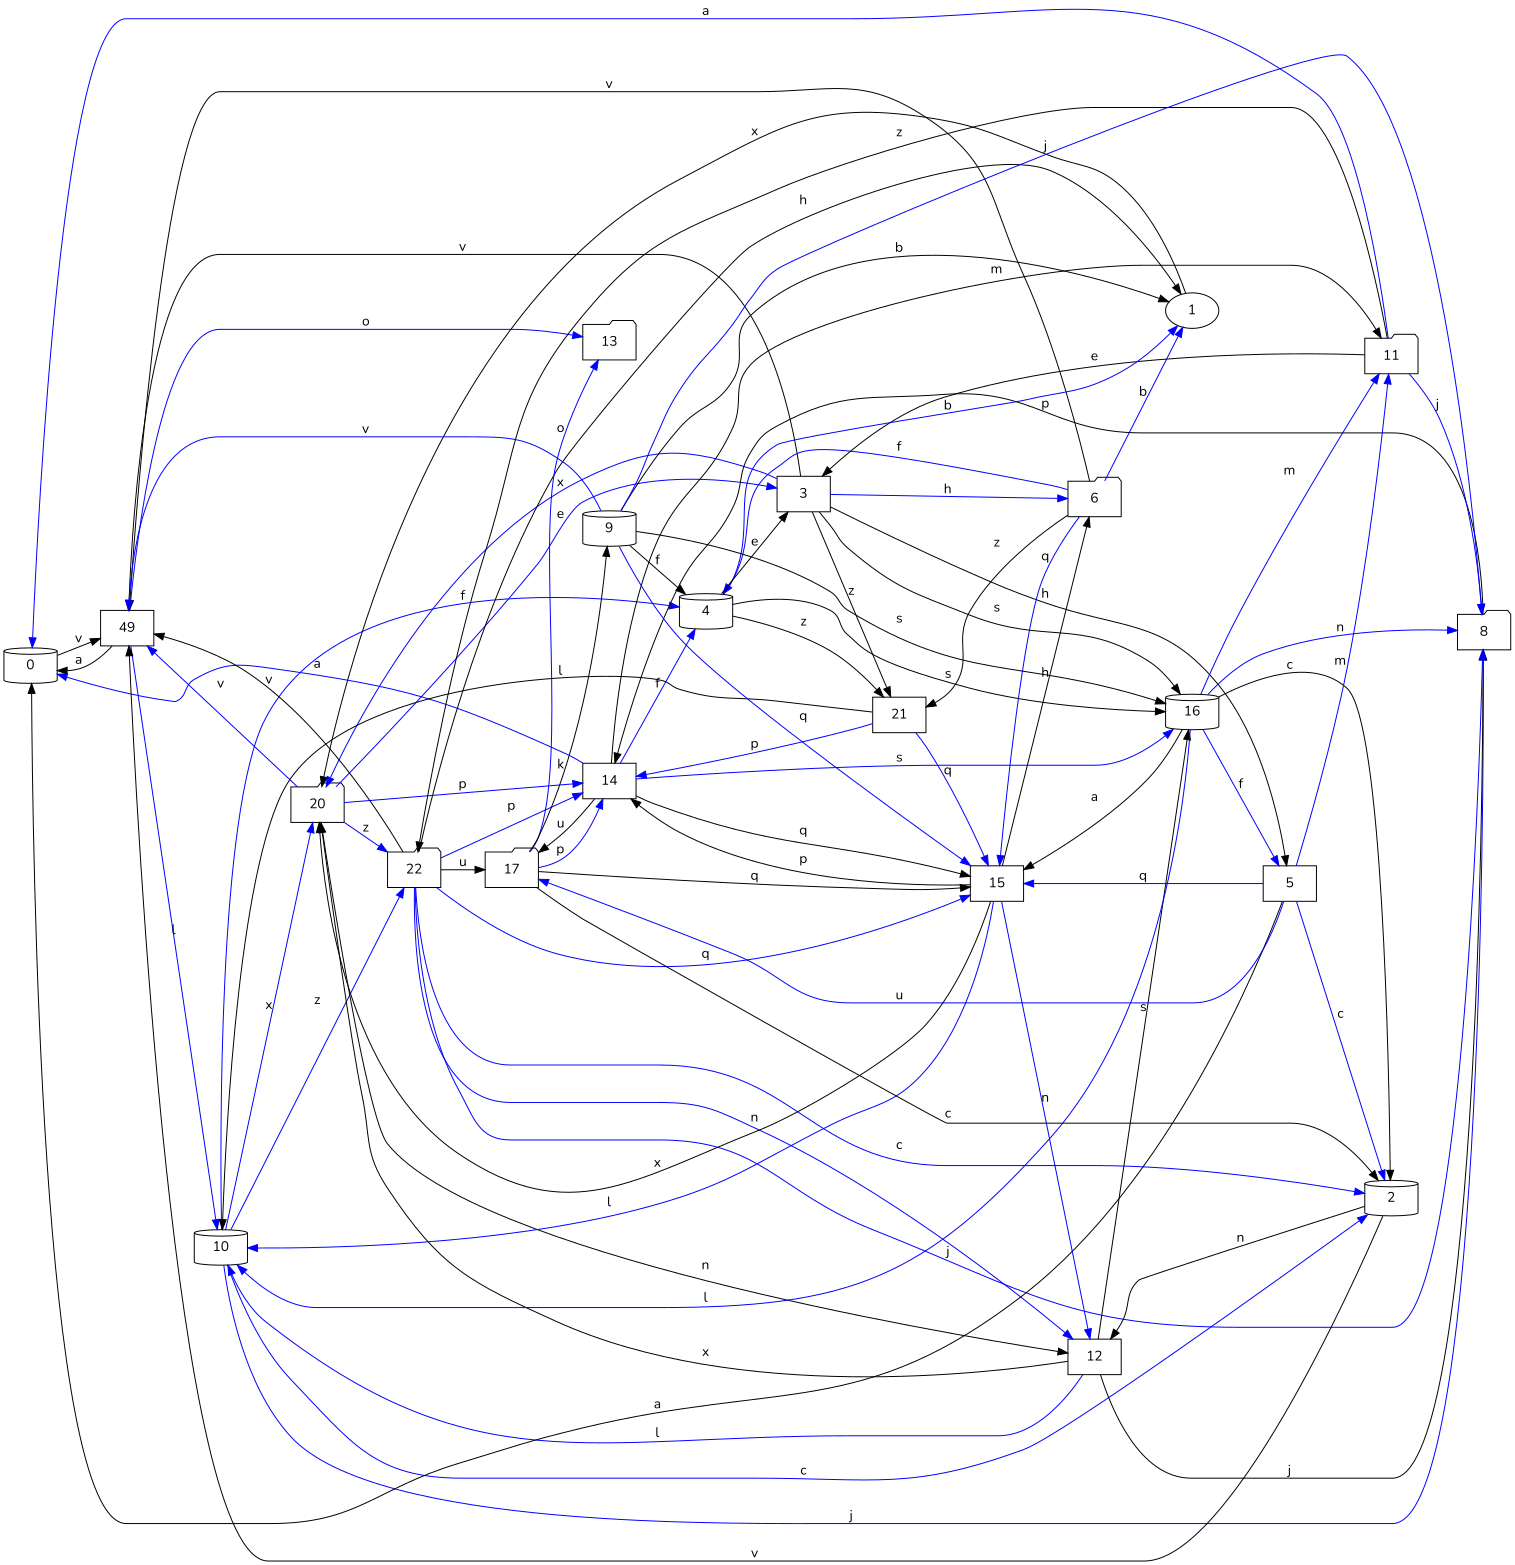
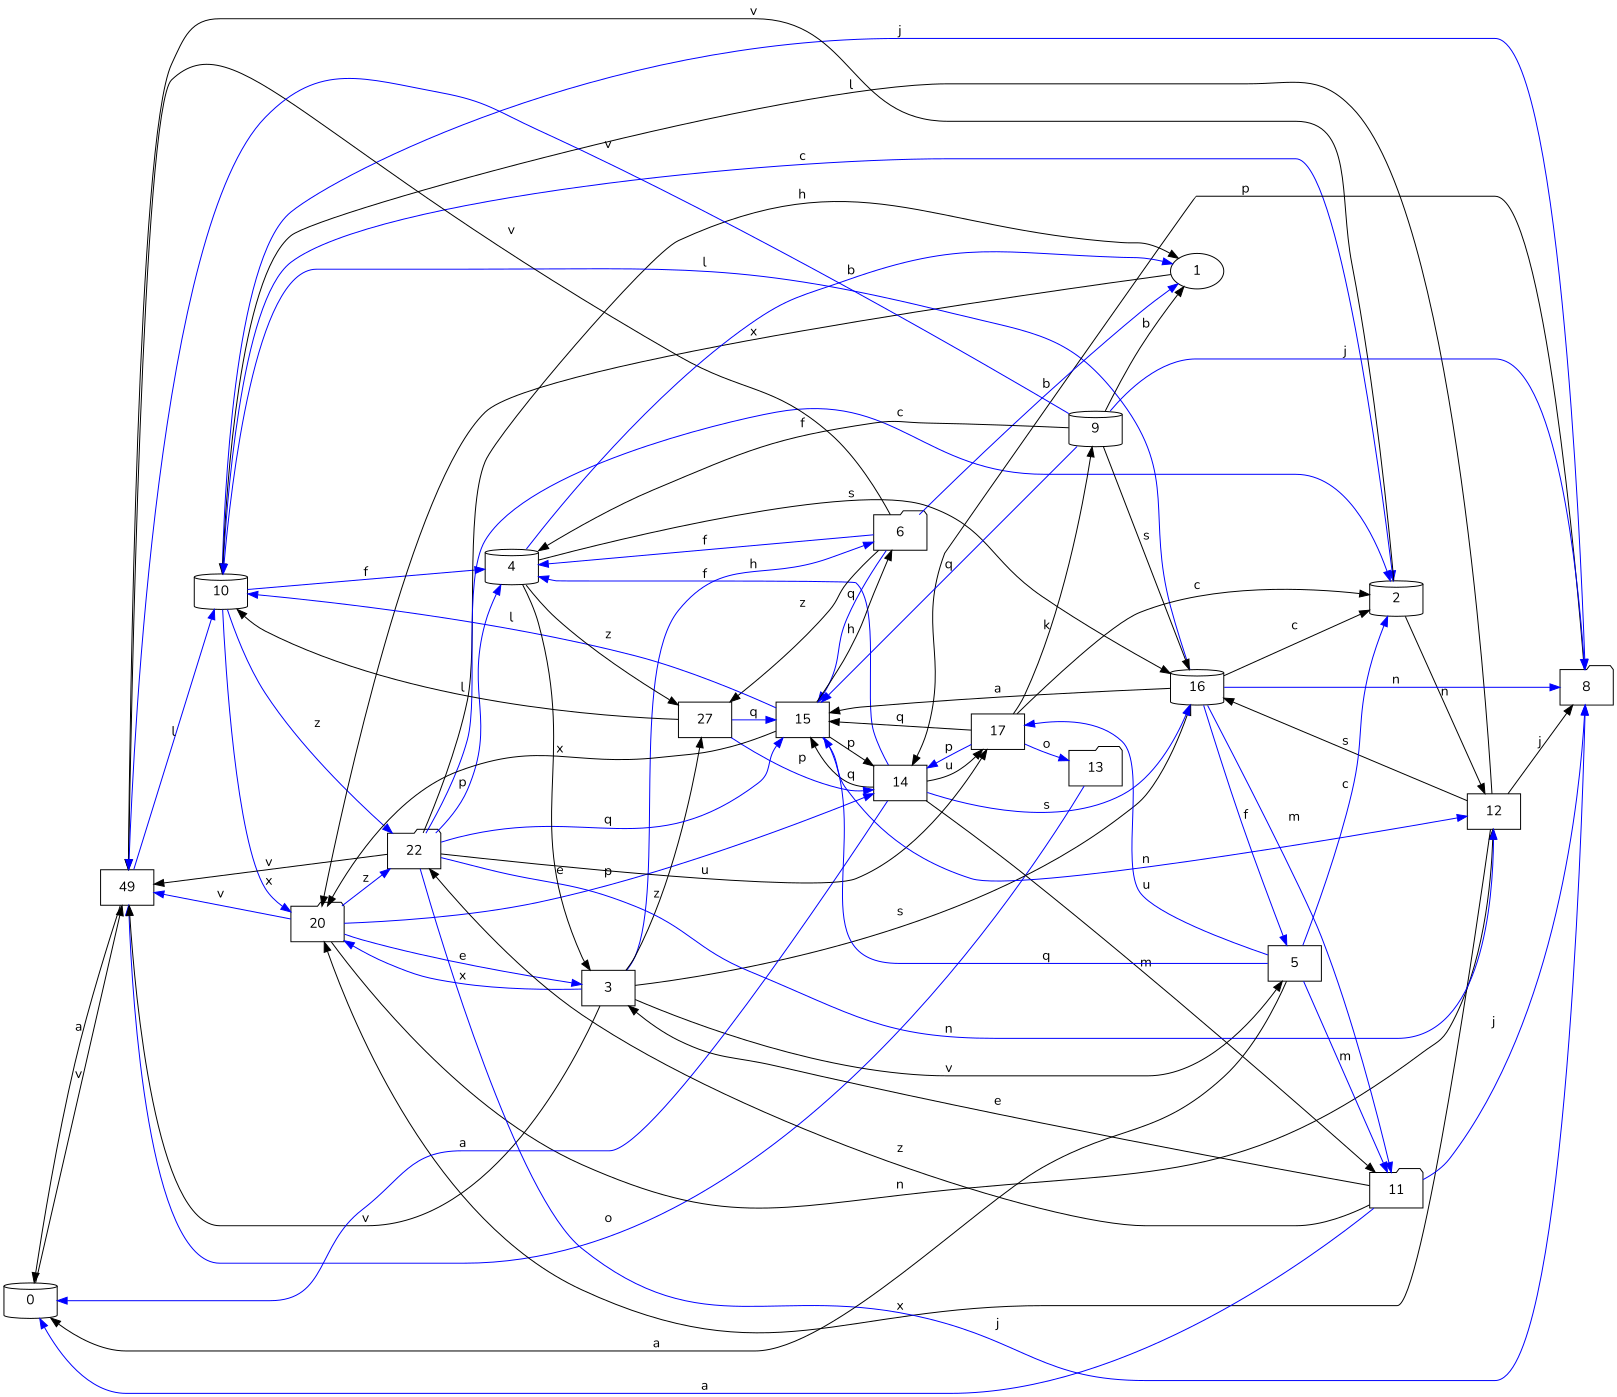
(243, 329) -> (561, 1249)
(1046, 594) -> (949, 1068)
(899, 715) -> (705, 720)
(507, 828) -> (480, 718)
(512, 870) -> (998, 732)
(642, 1442) -> (999, 84)
